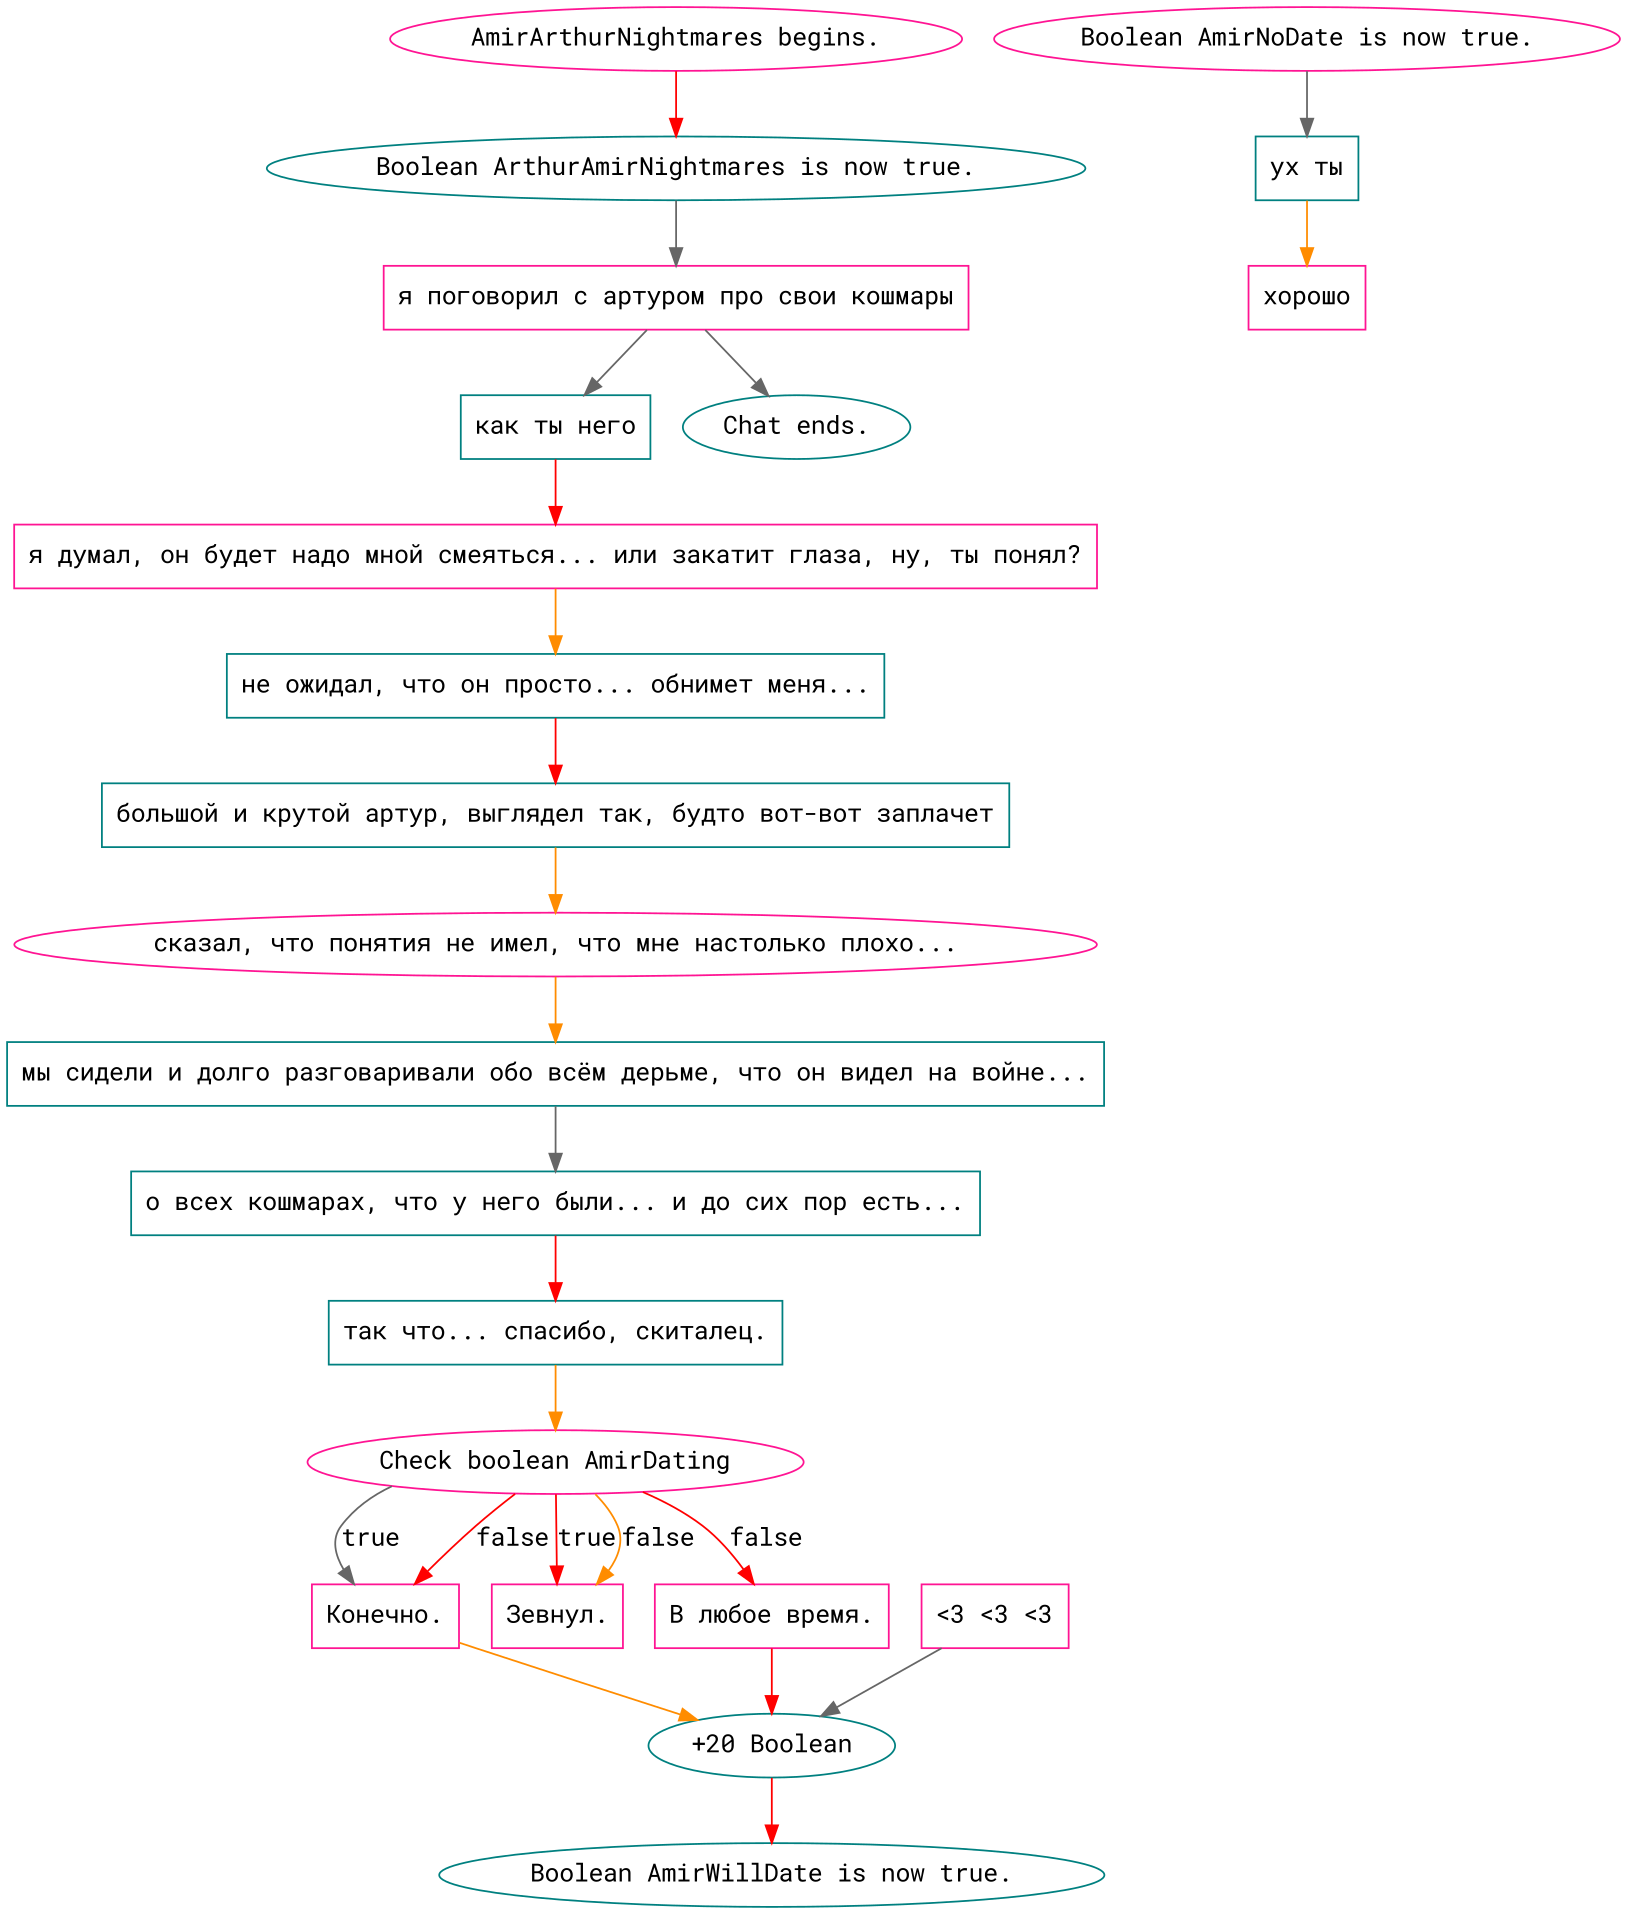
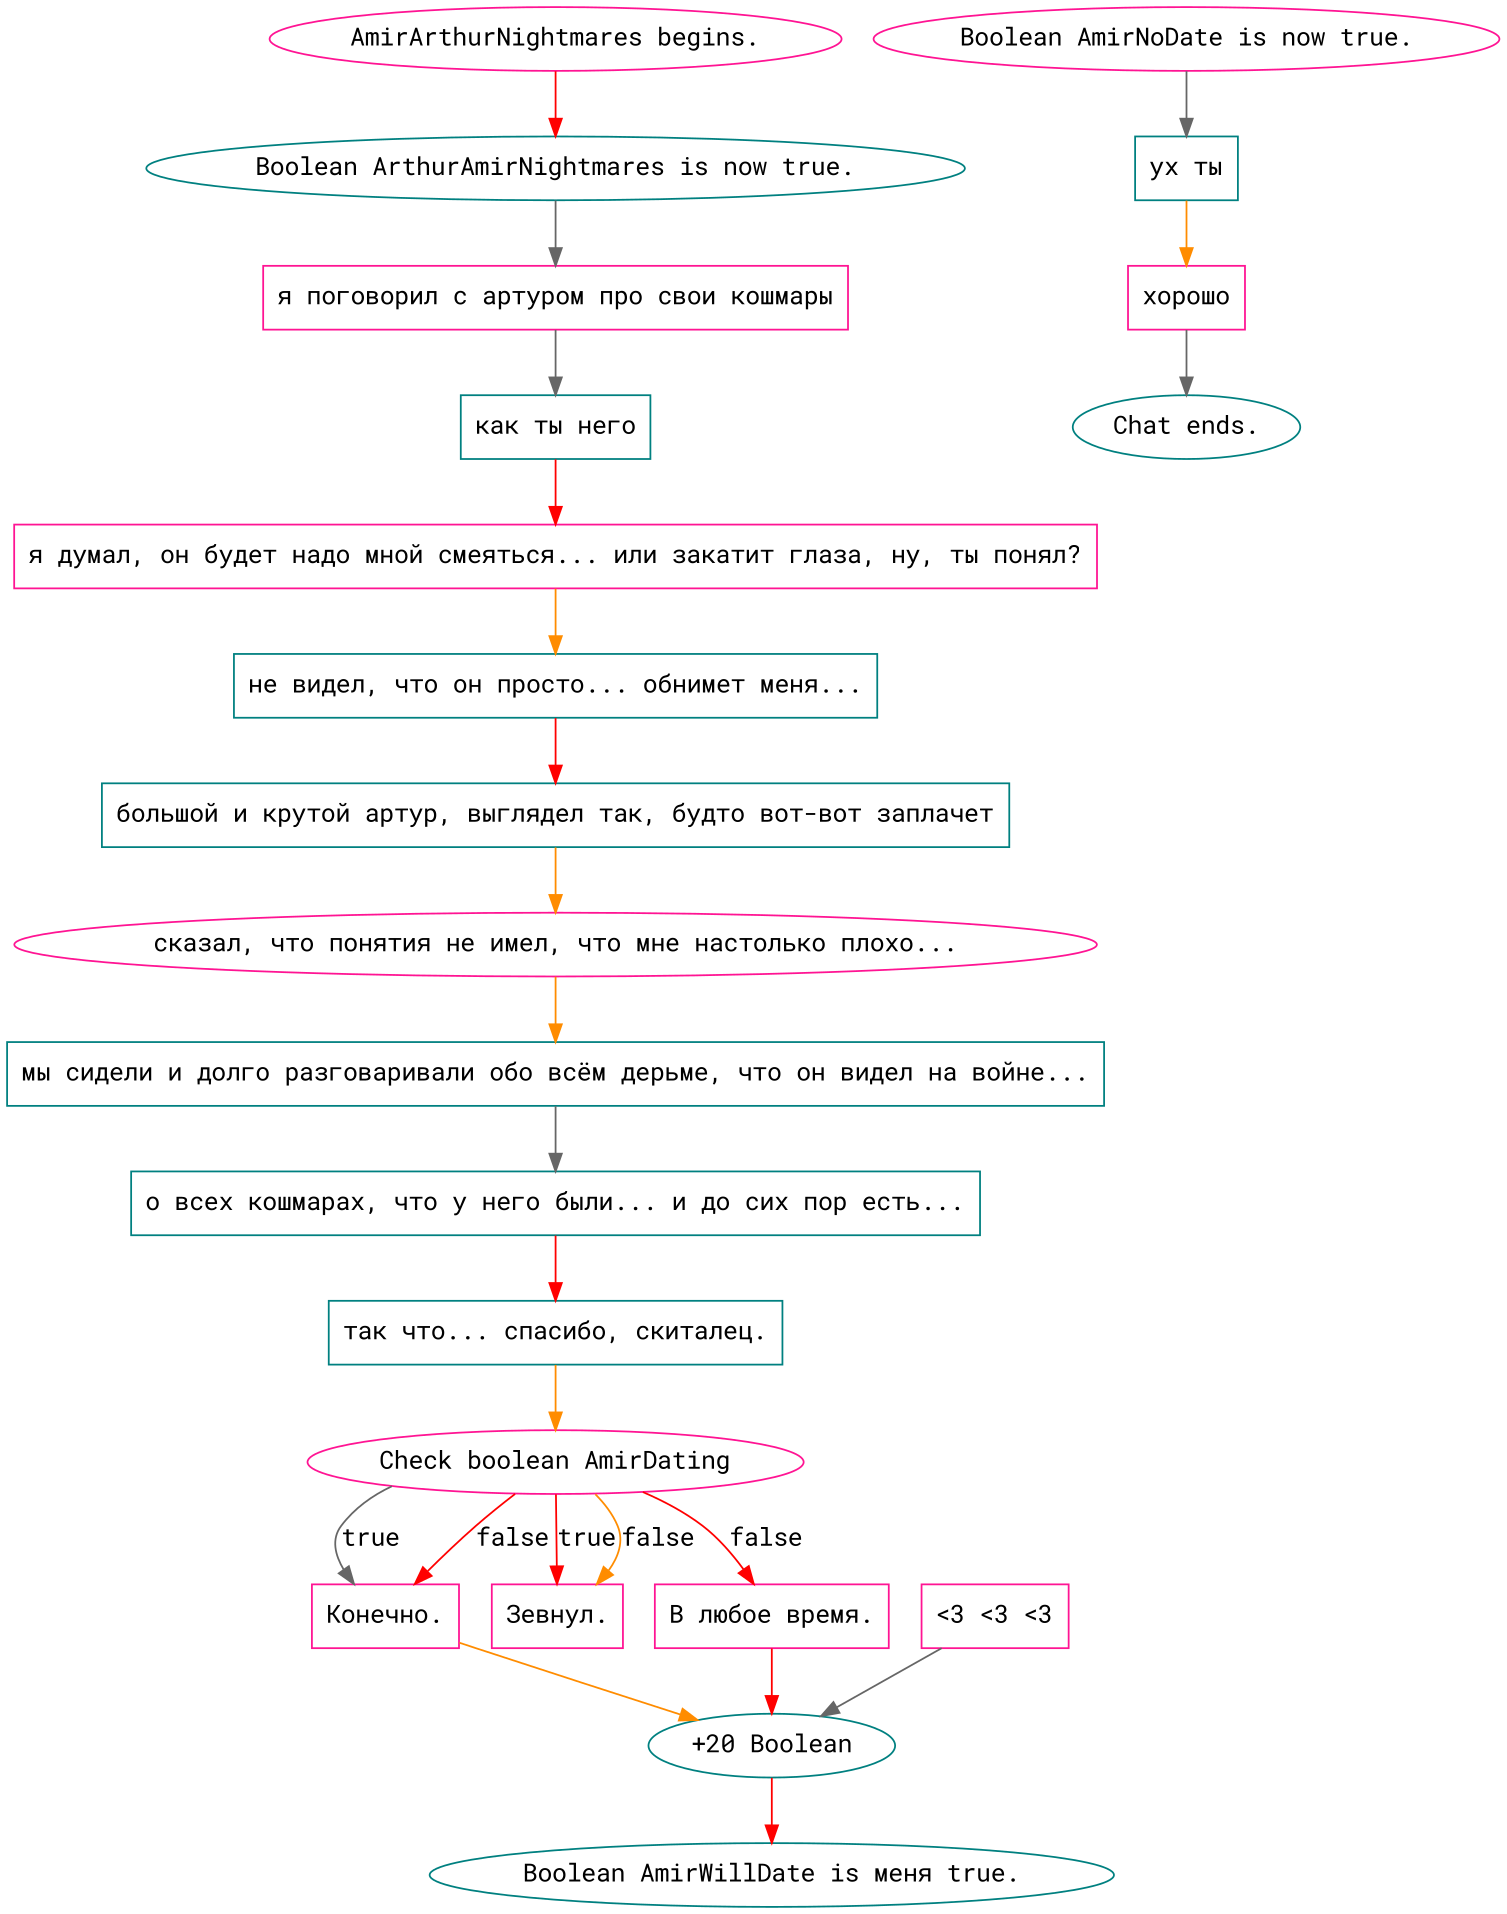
(731, 356) -> (1187, 354)
(556, 686) -> (556, 686)
(772, 1875) -> (772, 1875)
